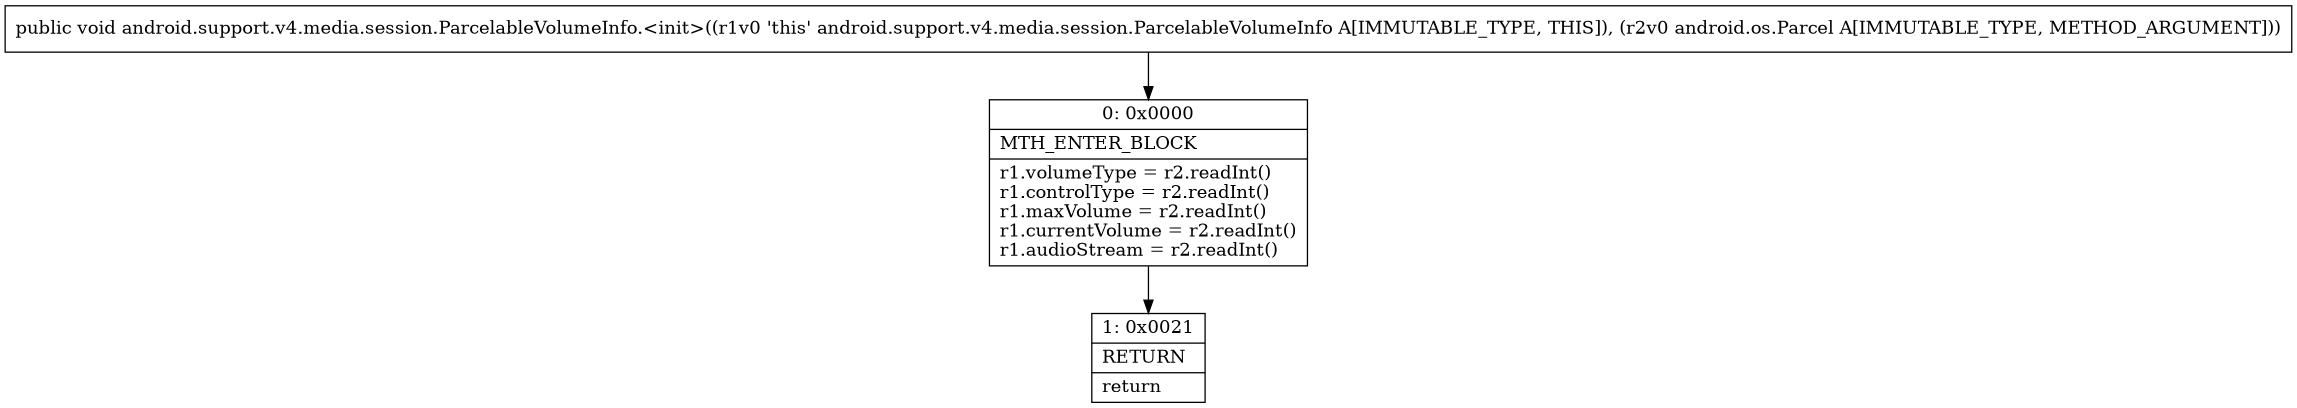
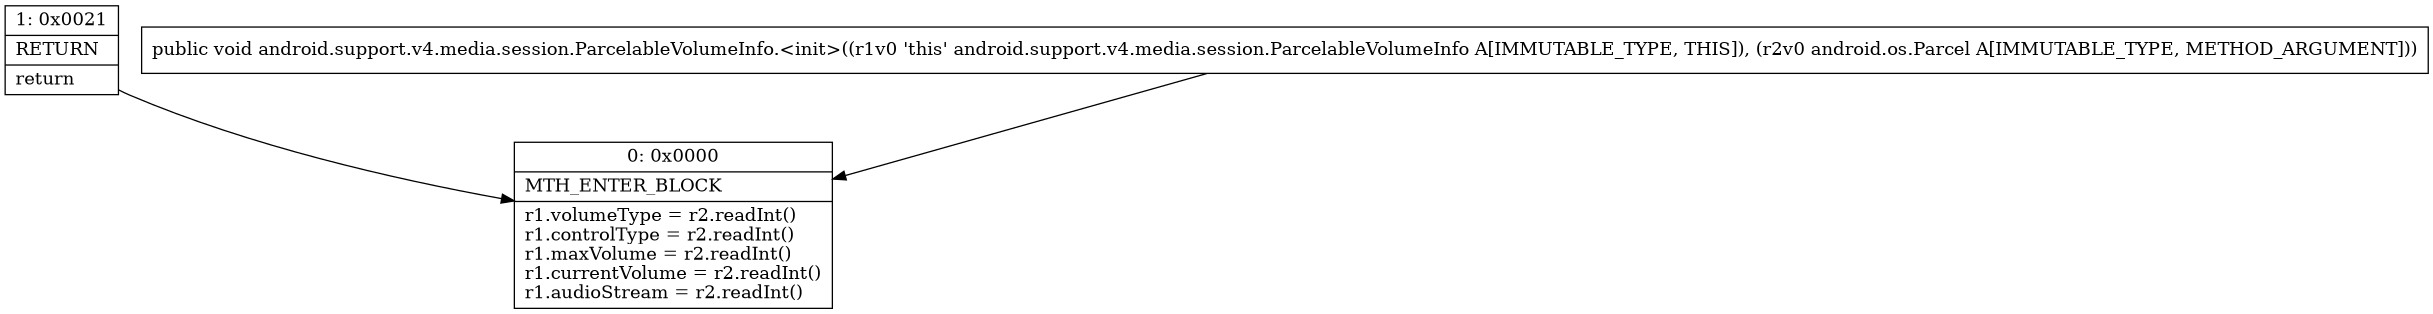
(1148, 283) -> (307, 155)
